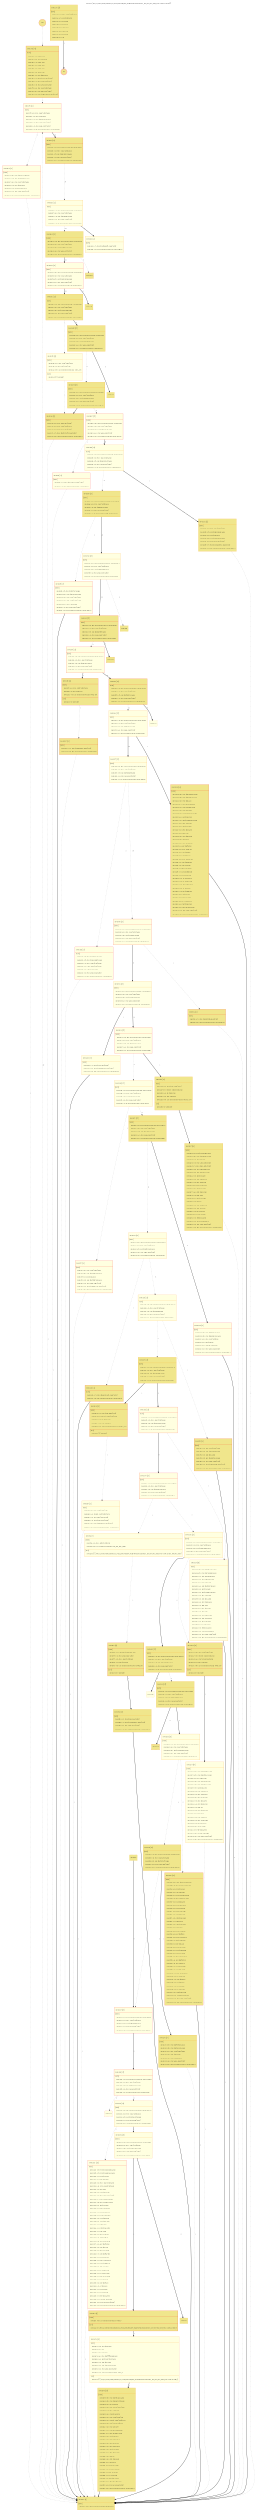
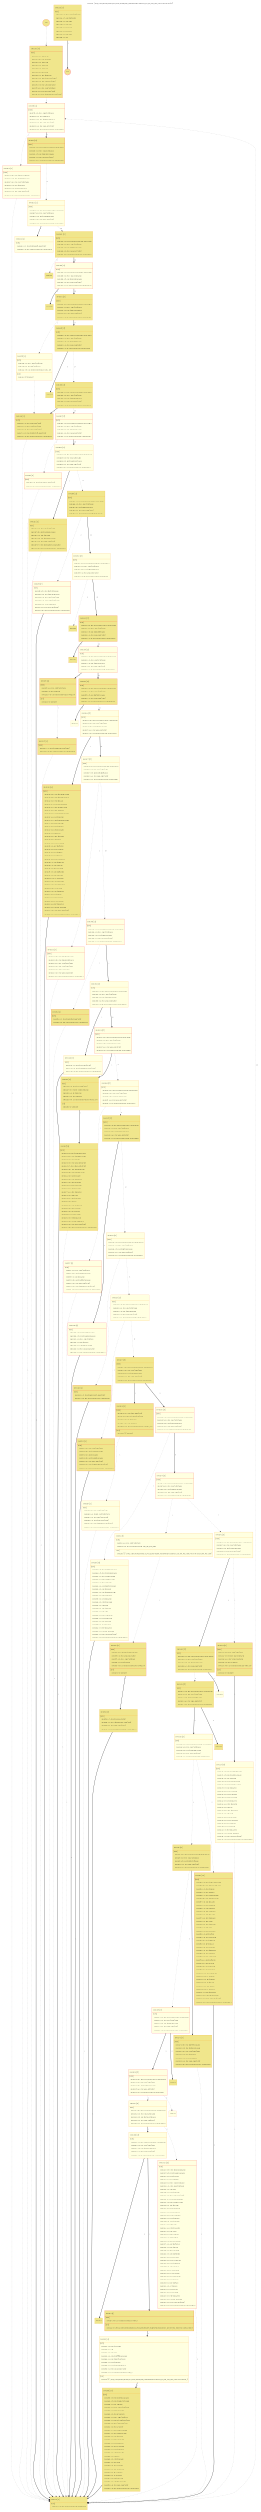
(133, 1933) -> (171, 2056)
